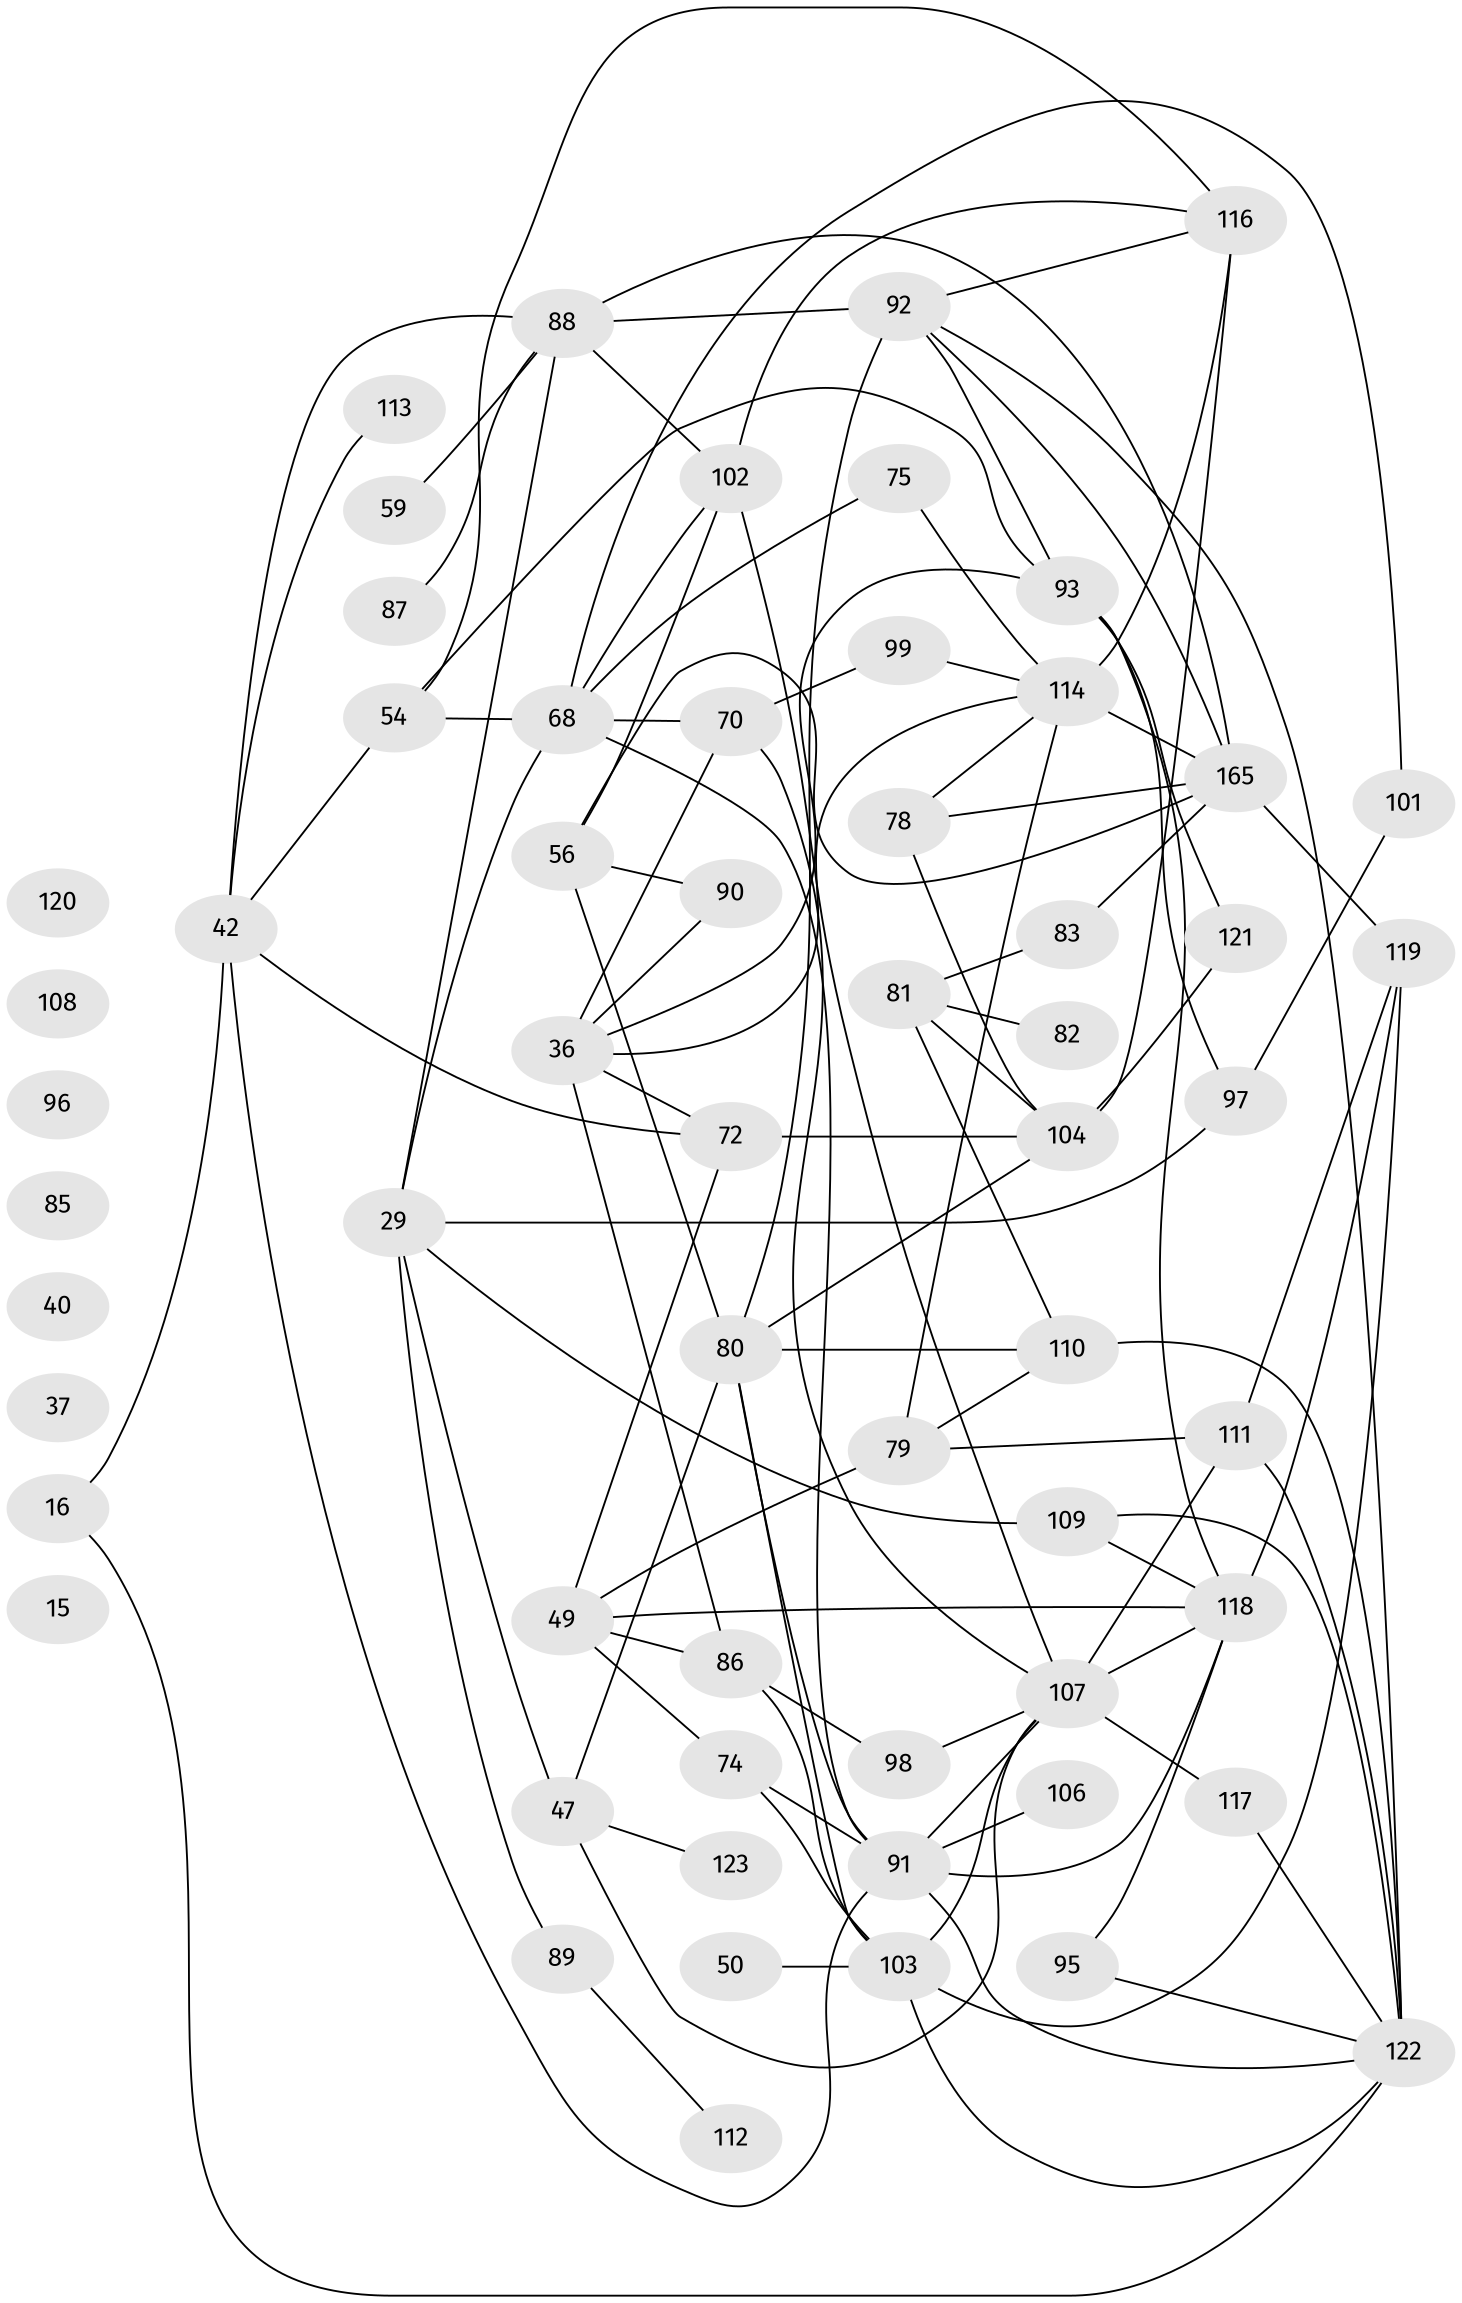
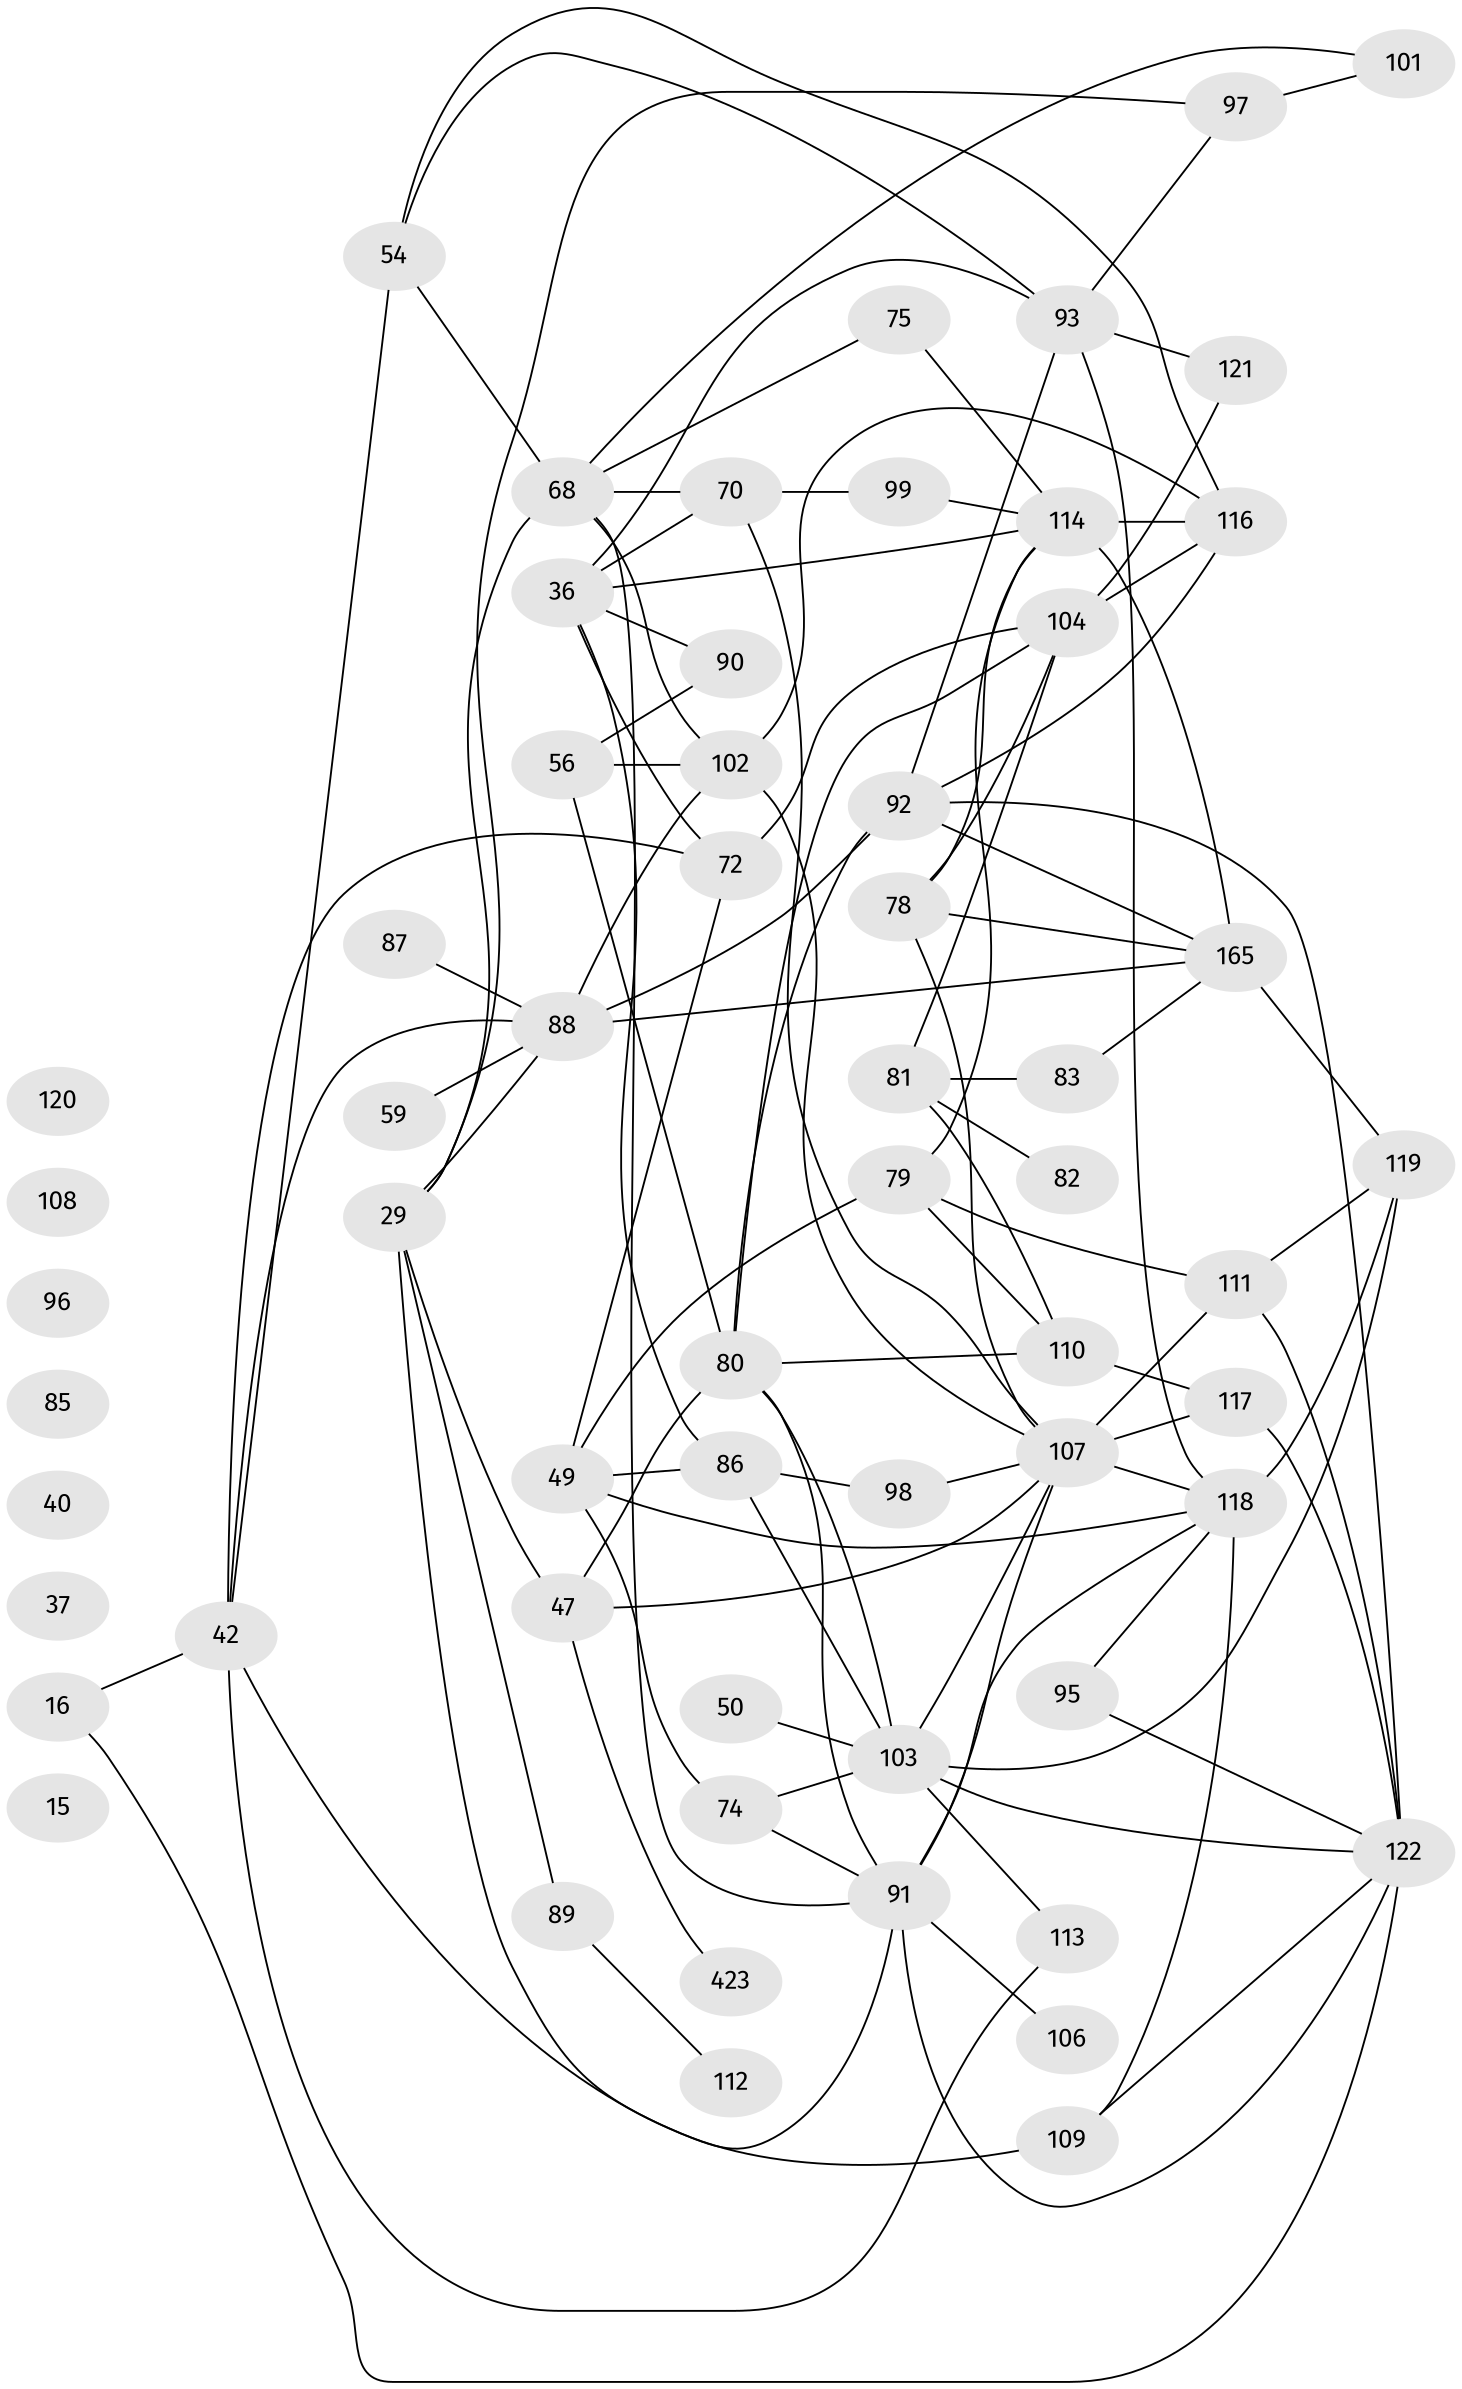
(840, 864) -> none
none -> (971, 1185)
(1364, 1606) -> (1133, 1371)
none -> (984, 1849)
(731, 1866) -> (731, 1982)
